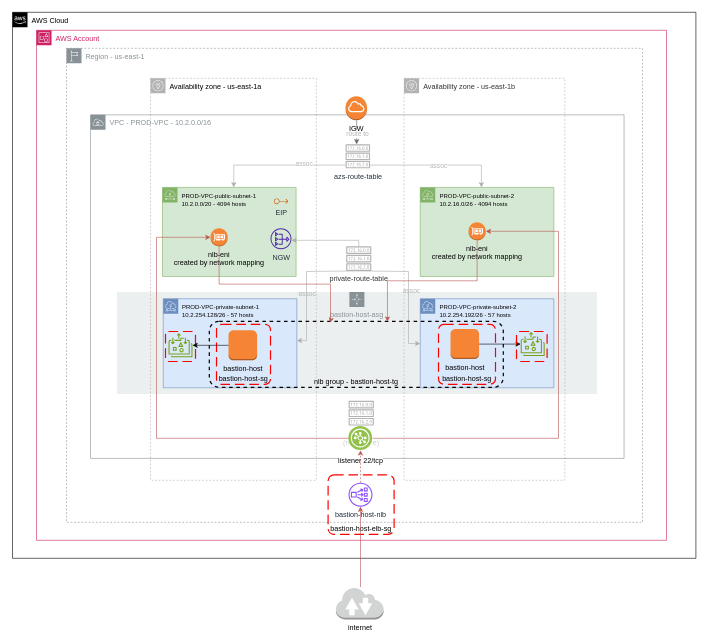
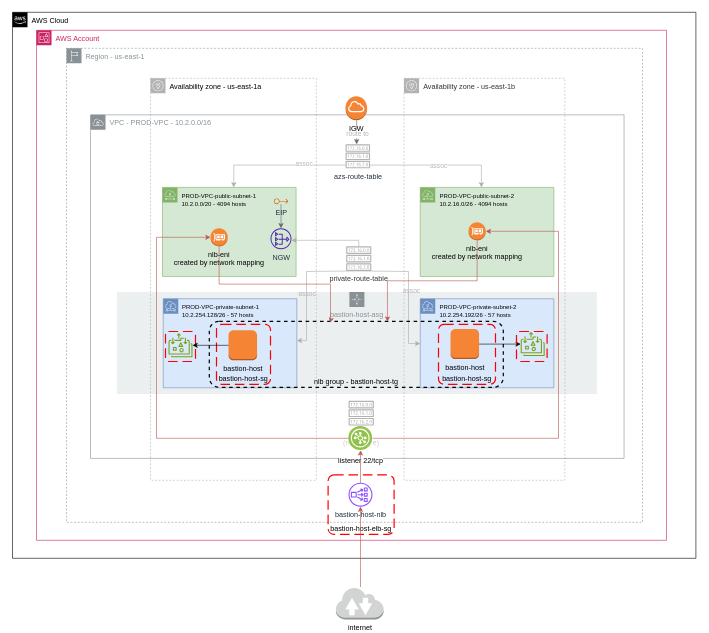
none -> (281, 222)
(360, 468) -> (360, 468)
